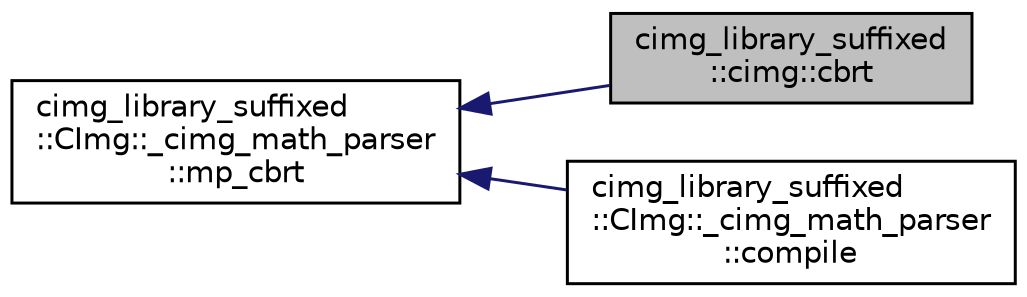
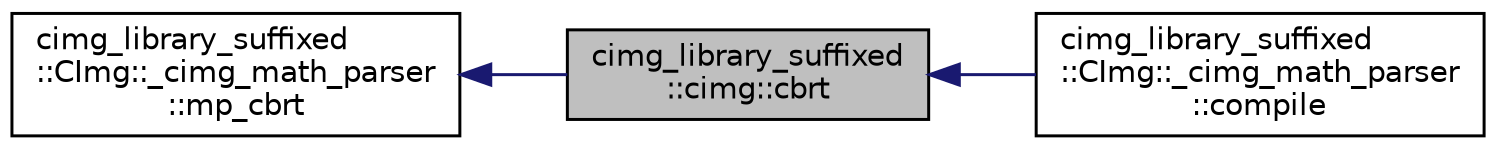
(528, 184) -> (998, 75)
